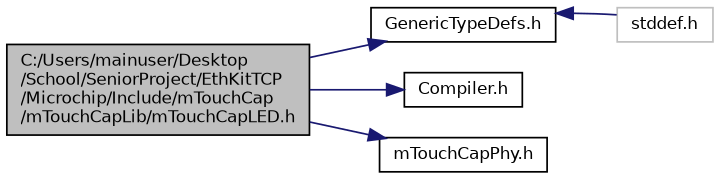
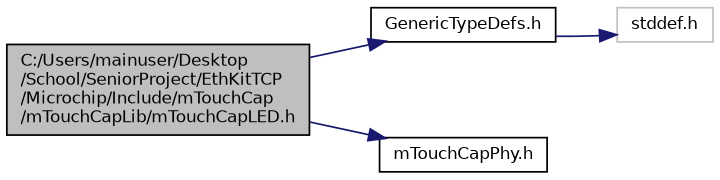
(595, 14) -> (578, 36)
(463, 90) -> none
